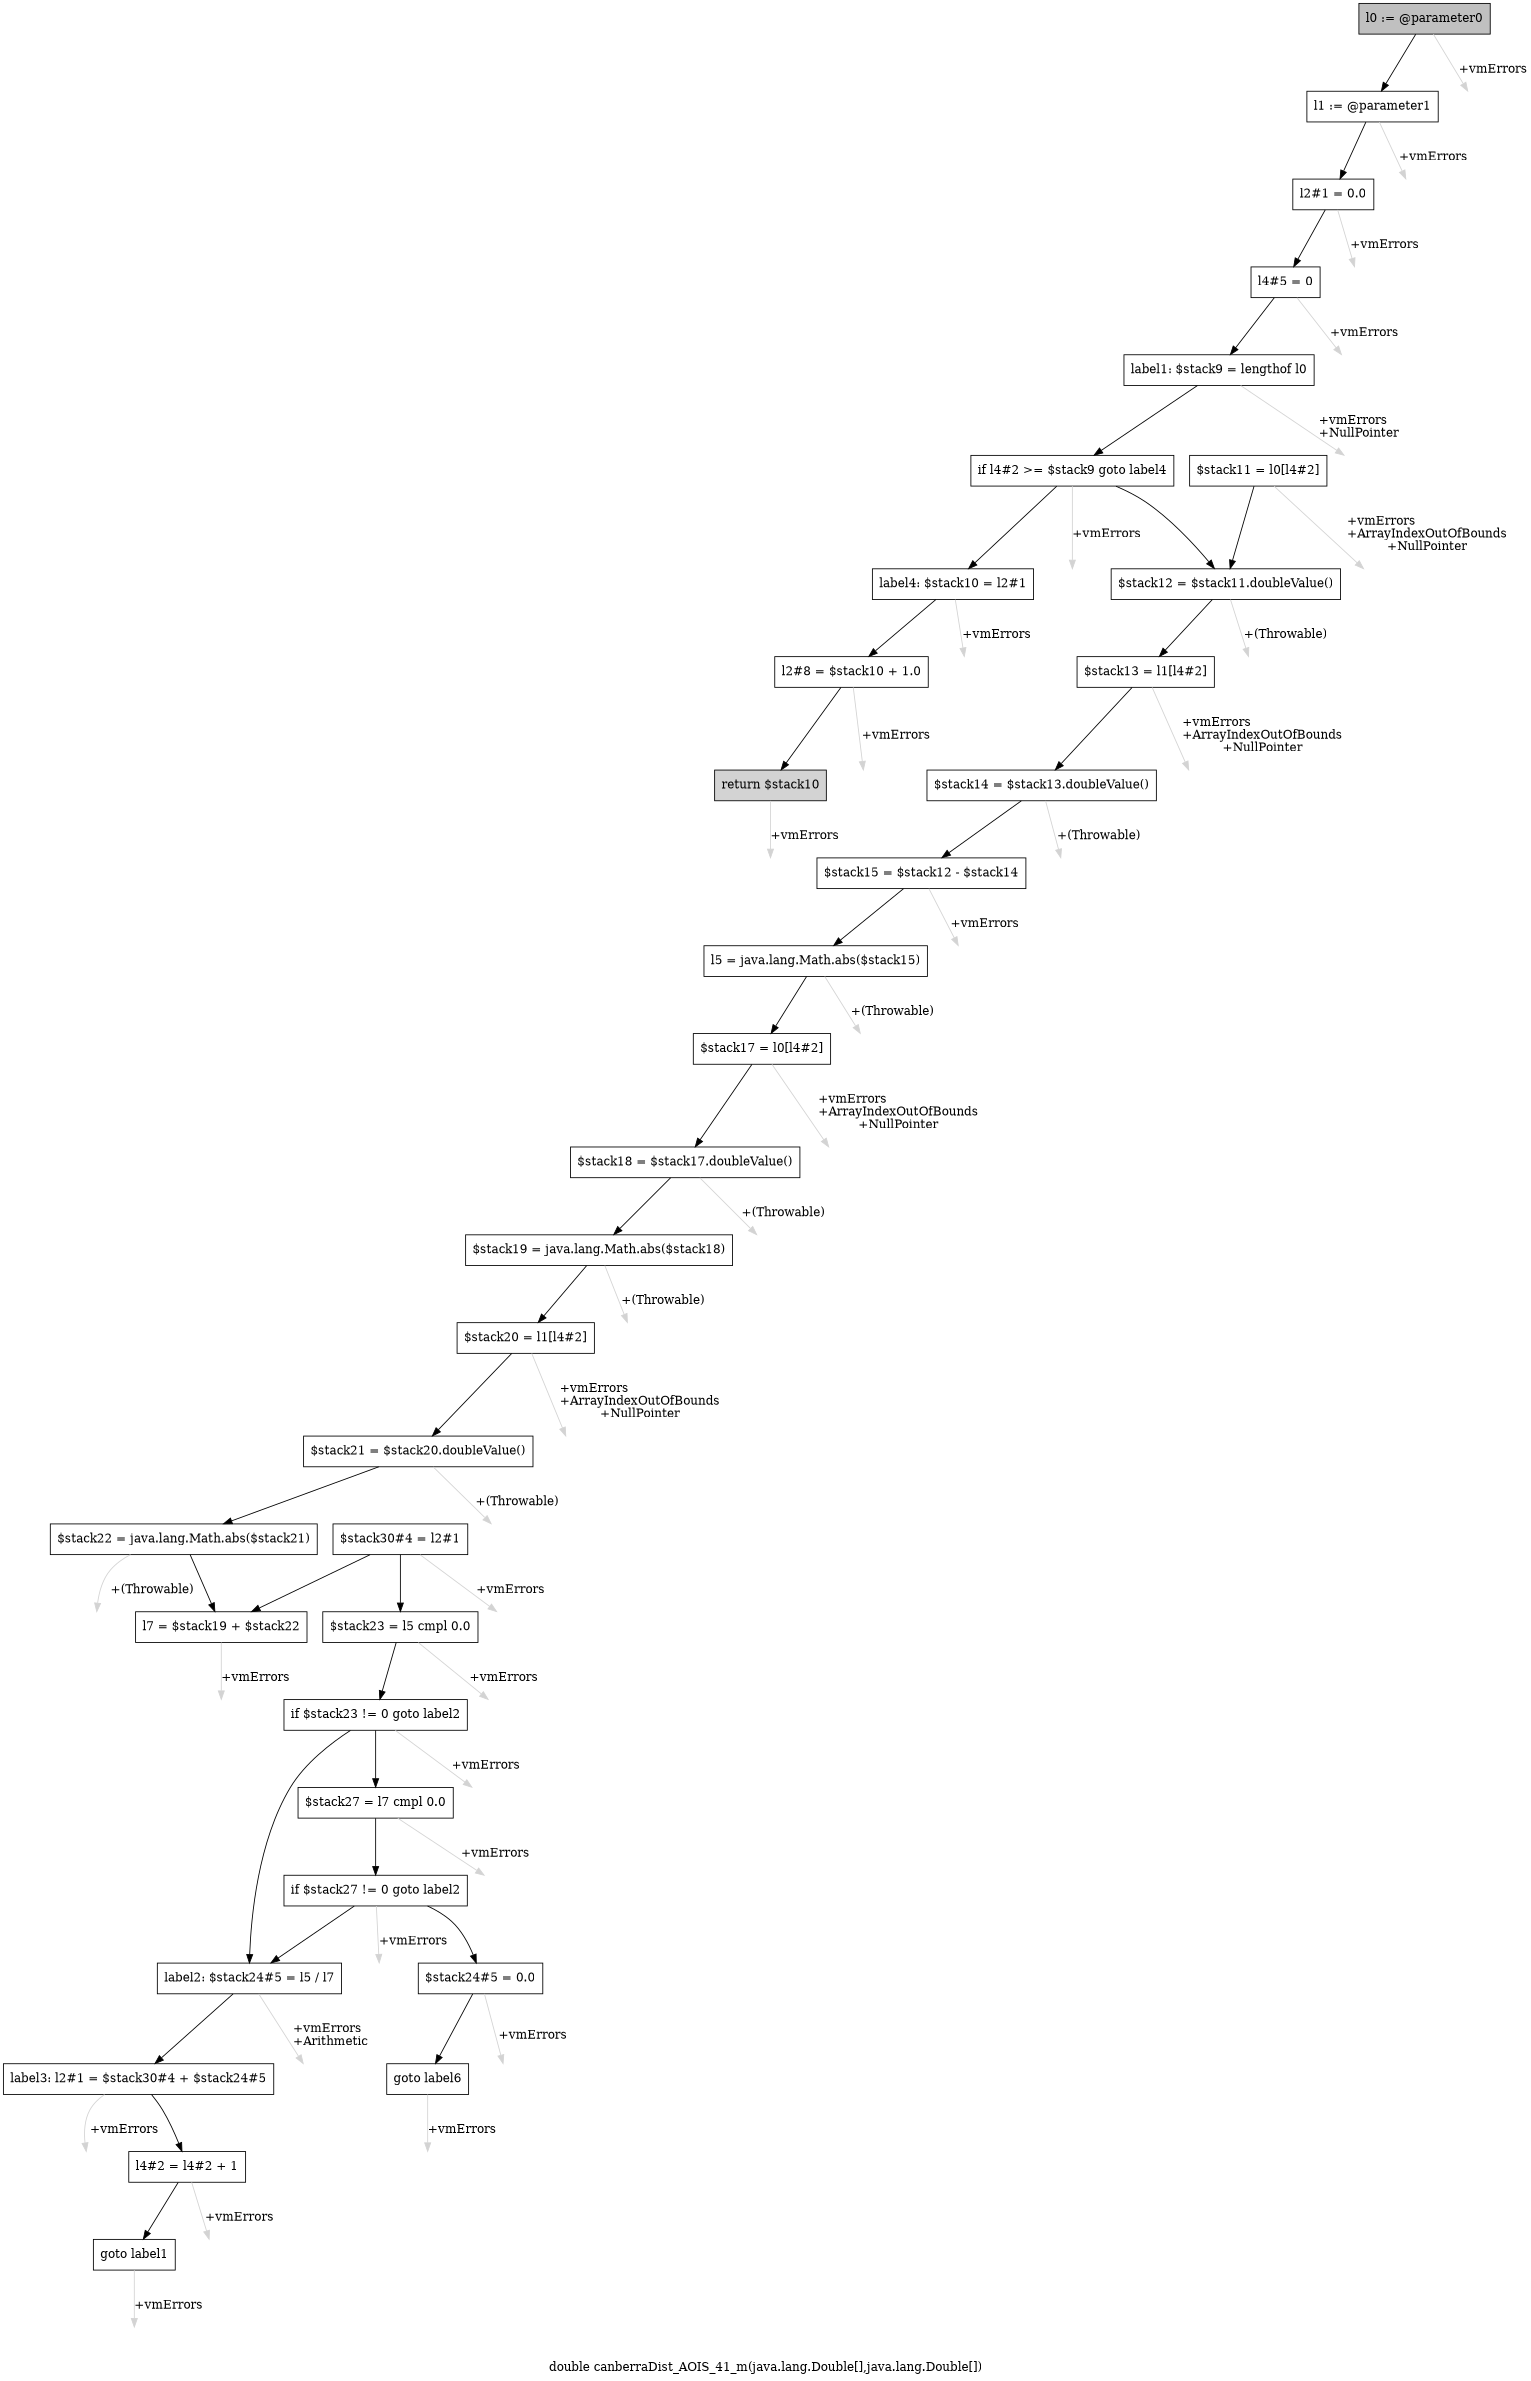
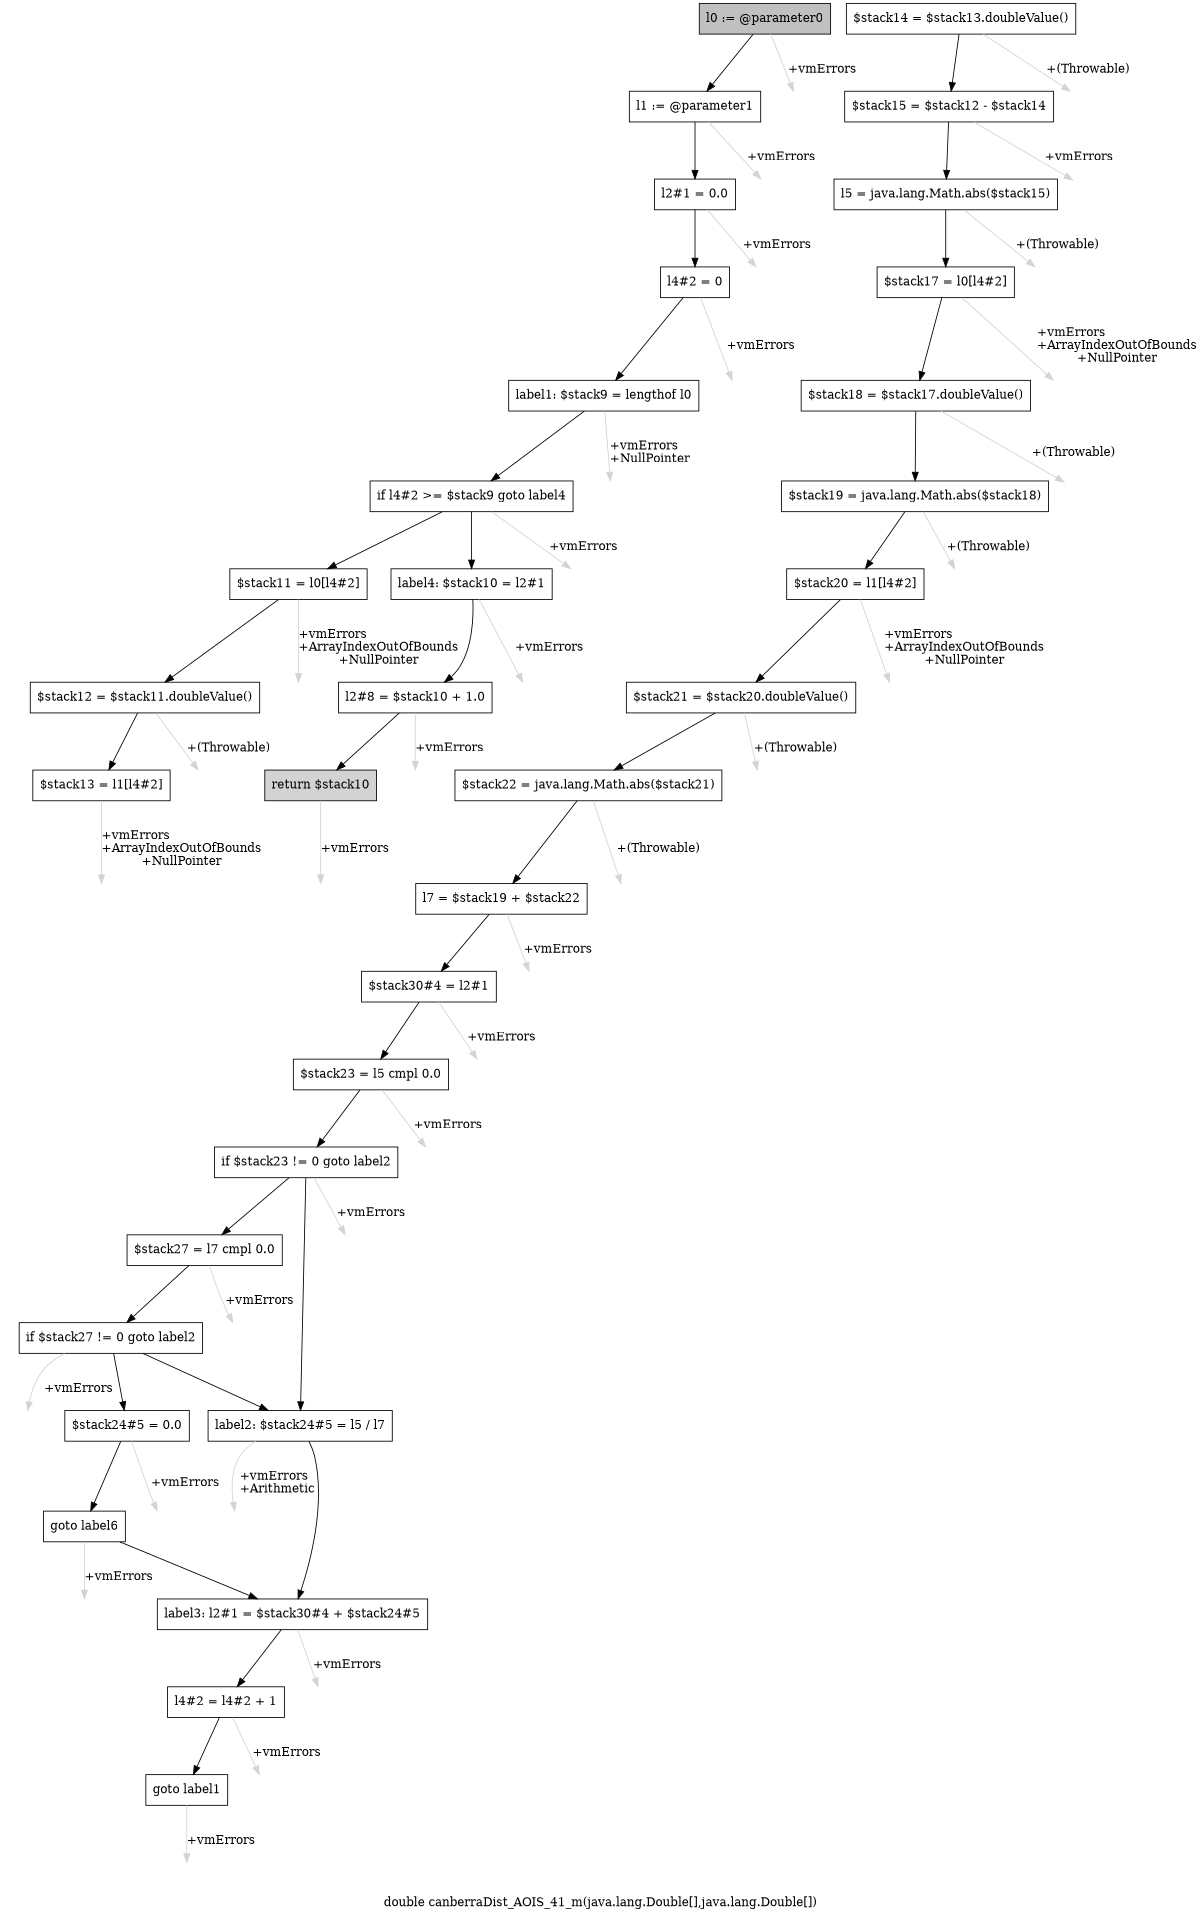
(1286, 282) -> (695, 282)
(1167, 518) -> (389, 538)
(1097, 725) -> none
none -> (185, 1569)
(315, 1581) -> (468, 939)
